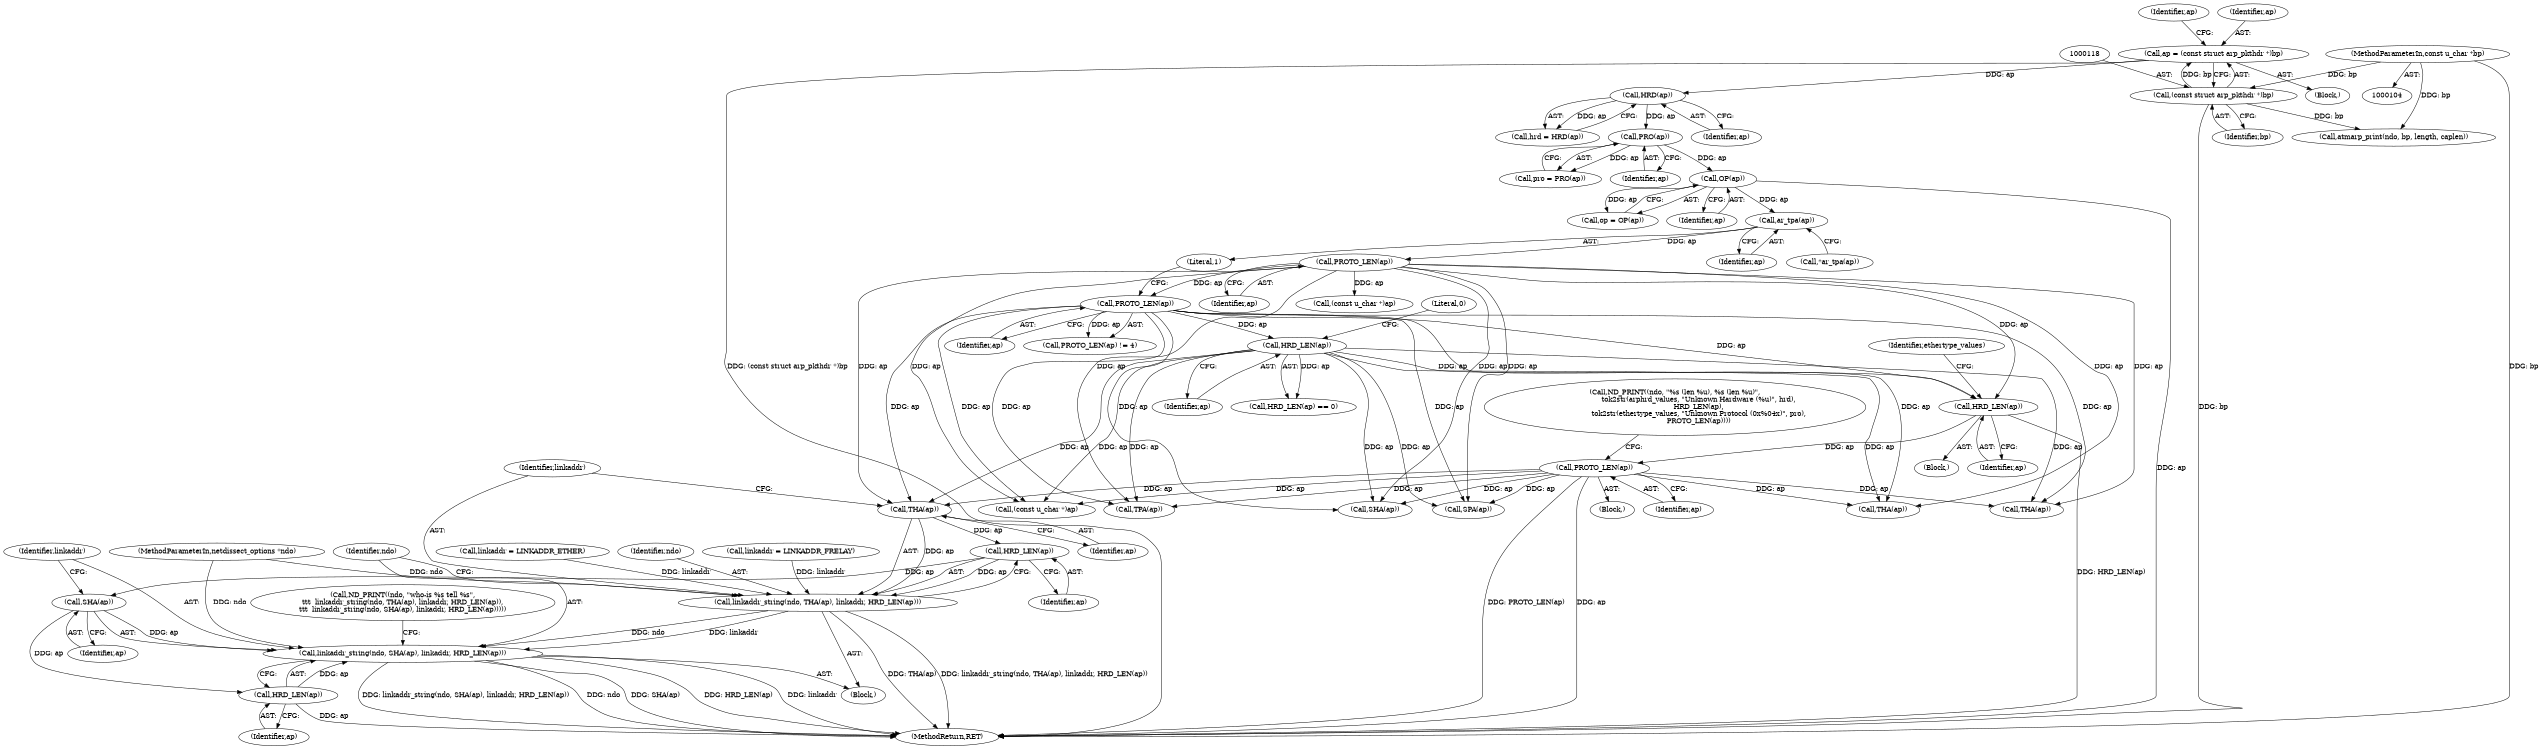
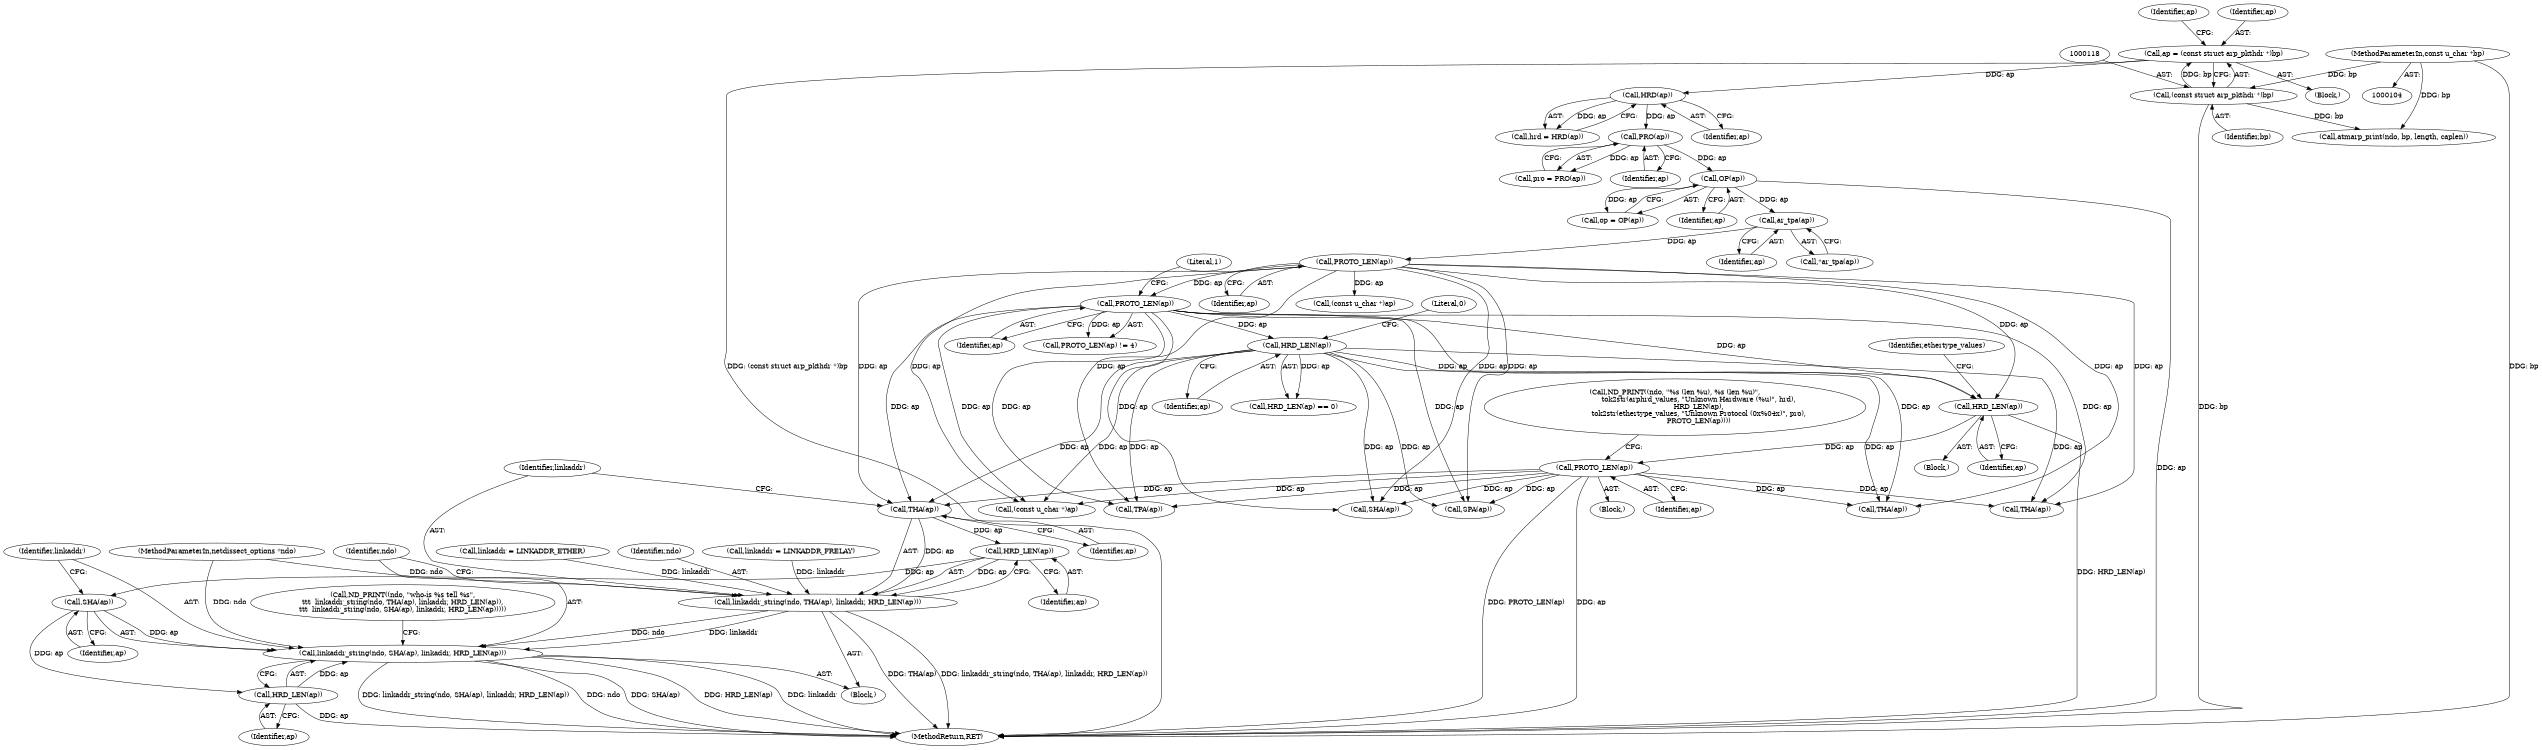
(2235, 113) -> none
(1496, 243) -> (1799, 242)
